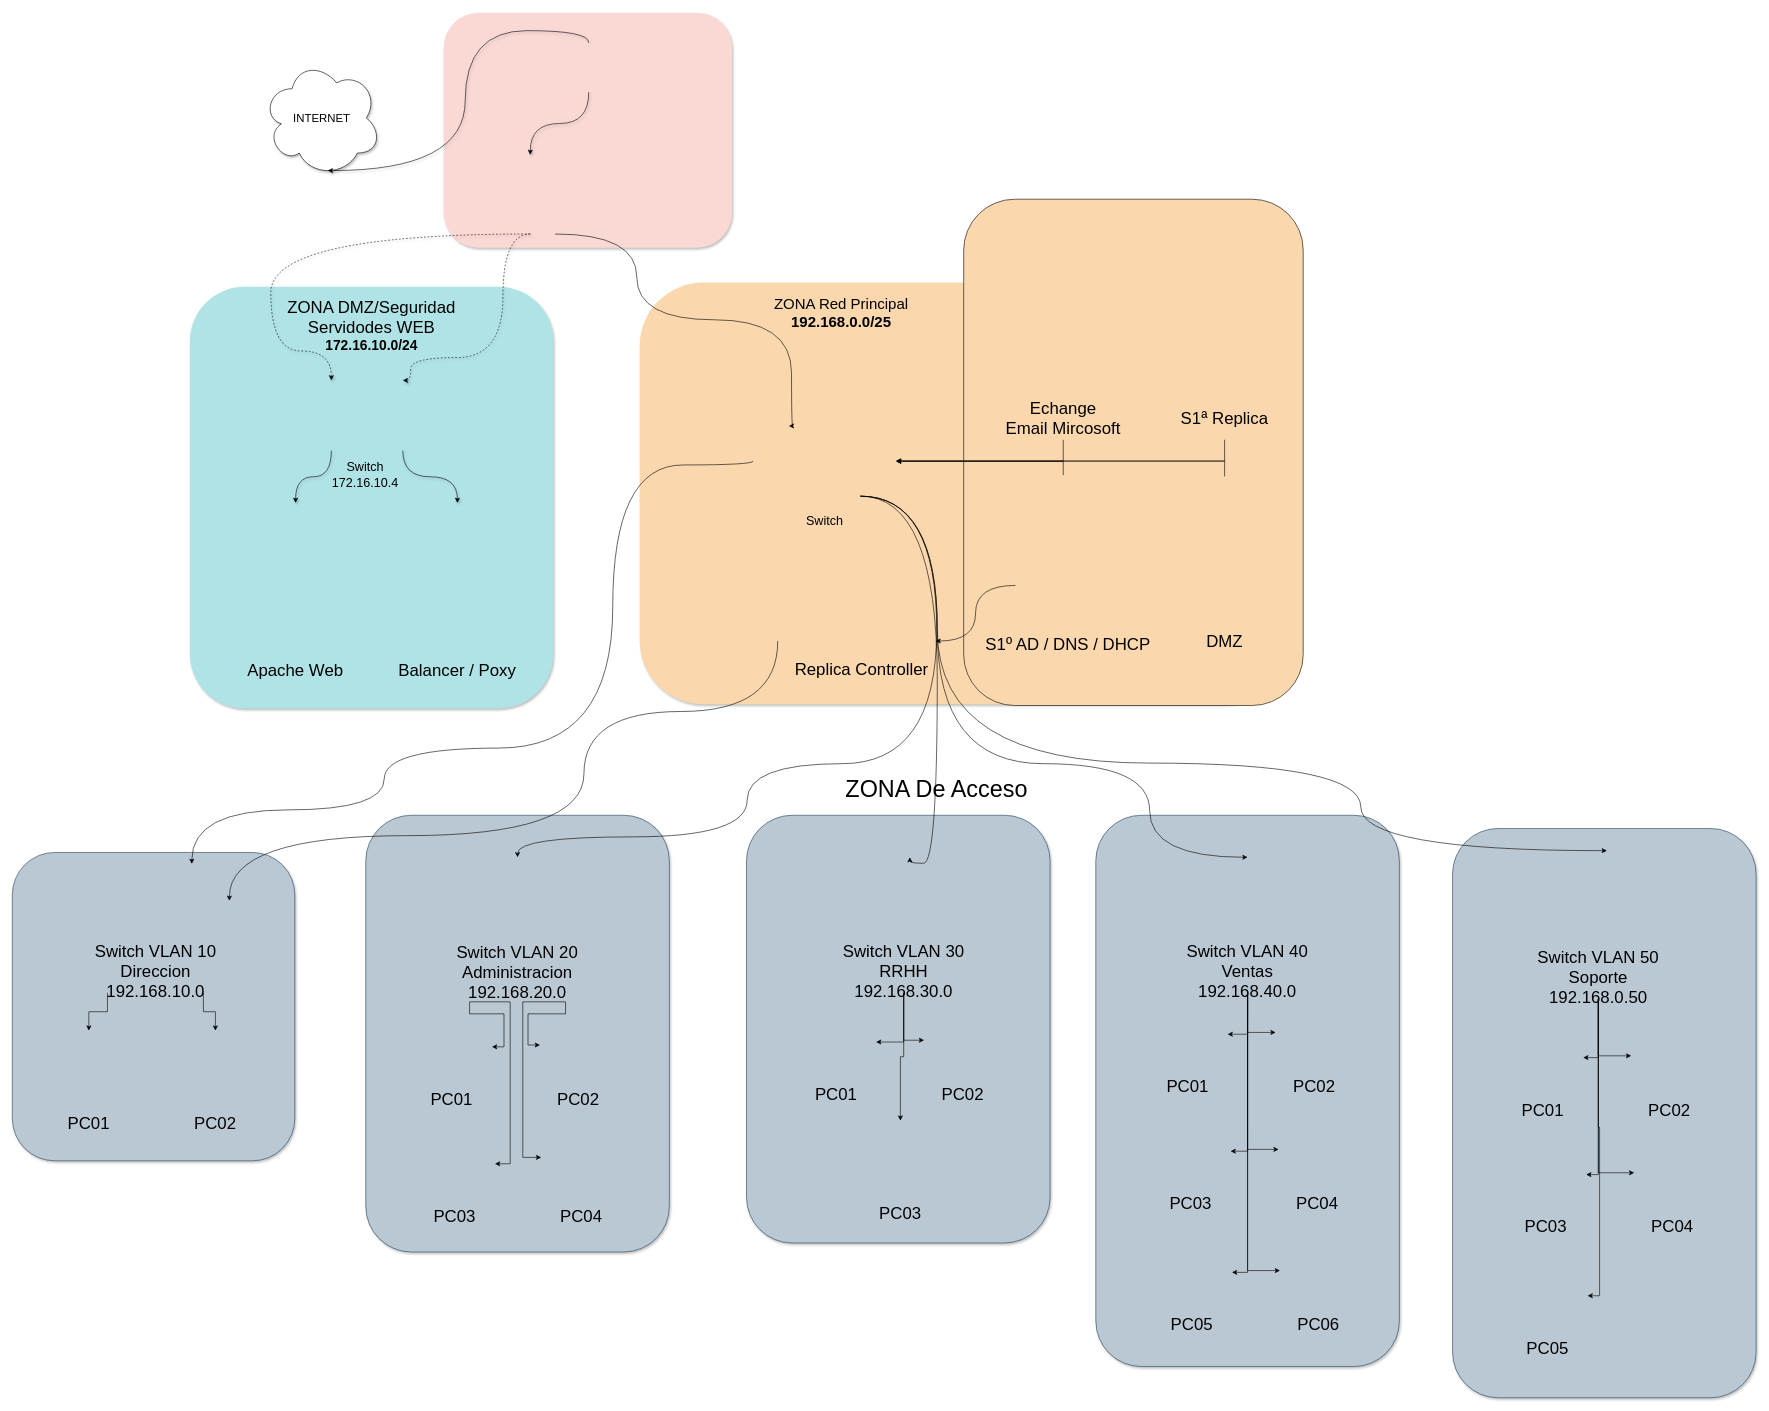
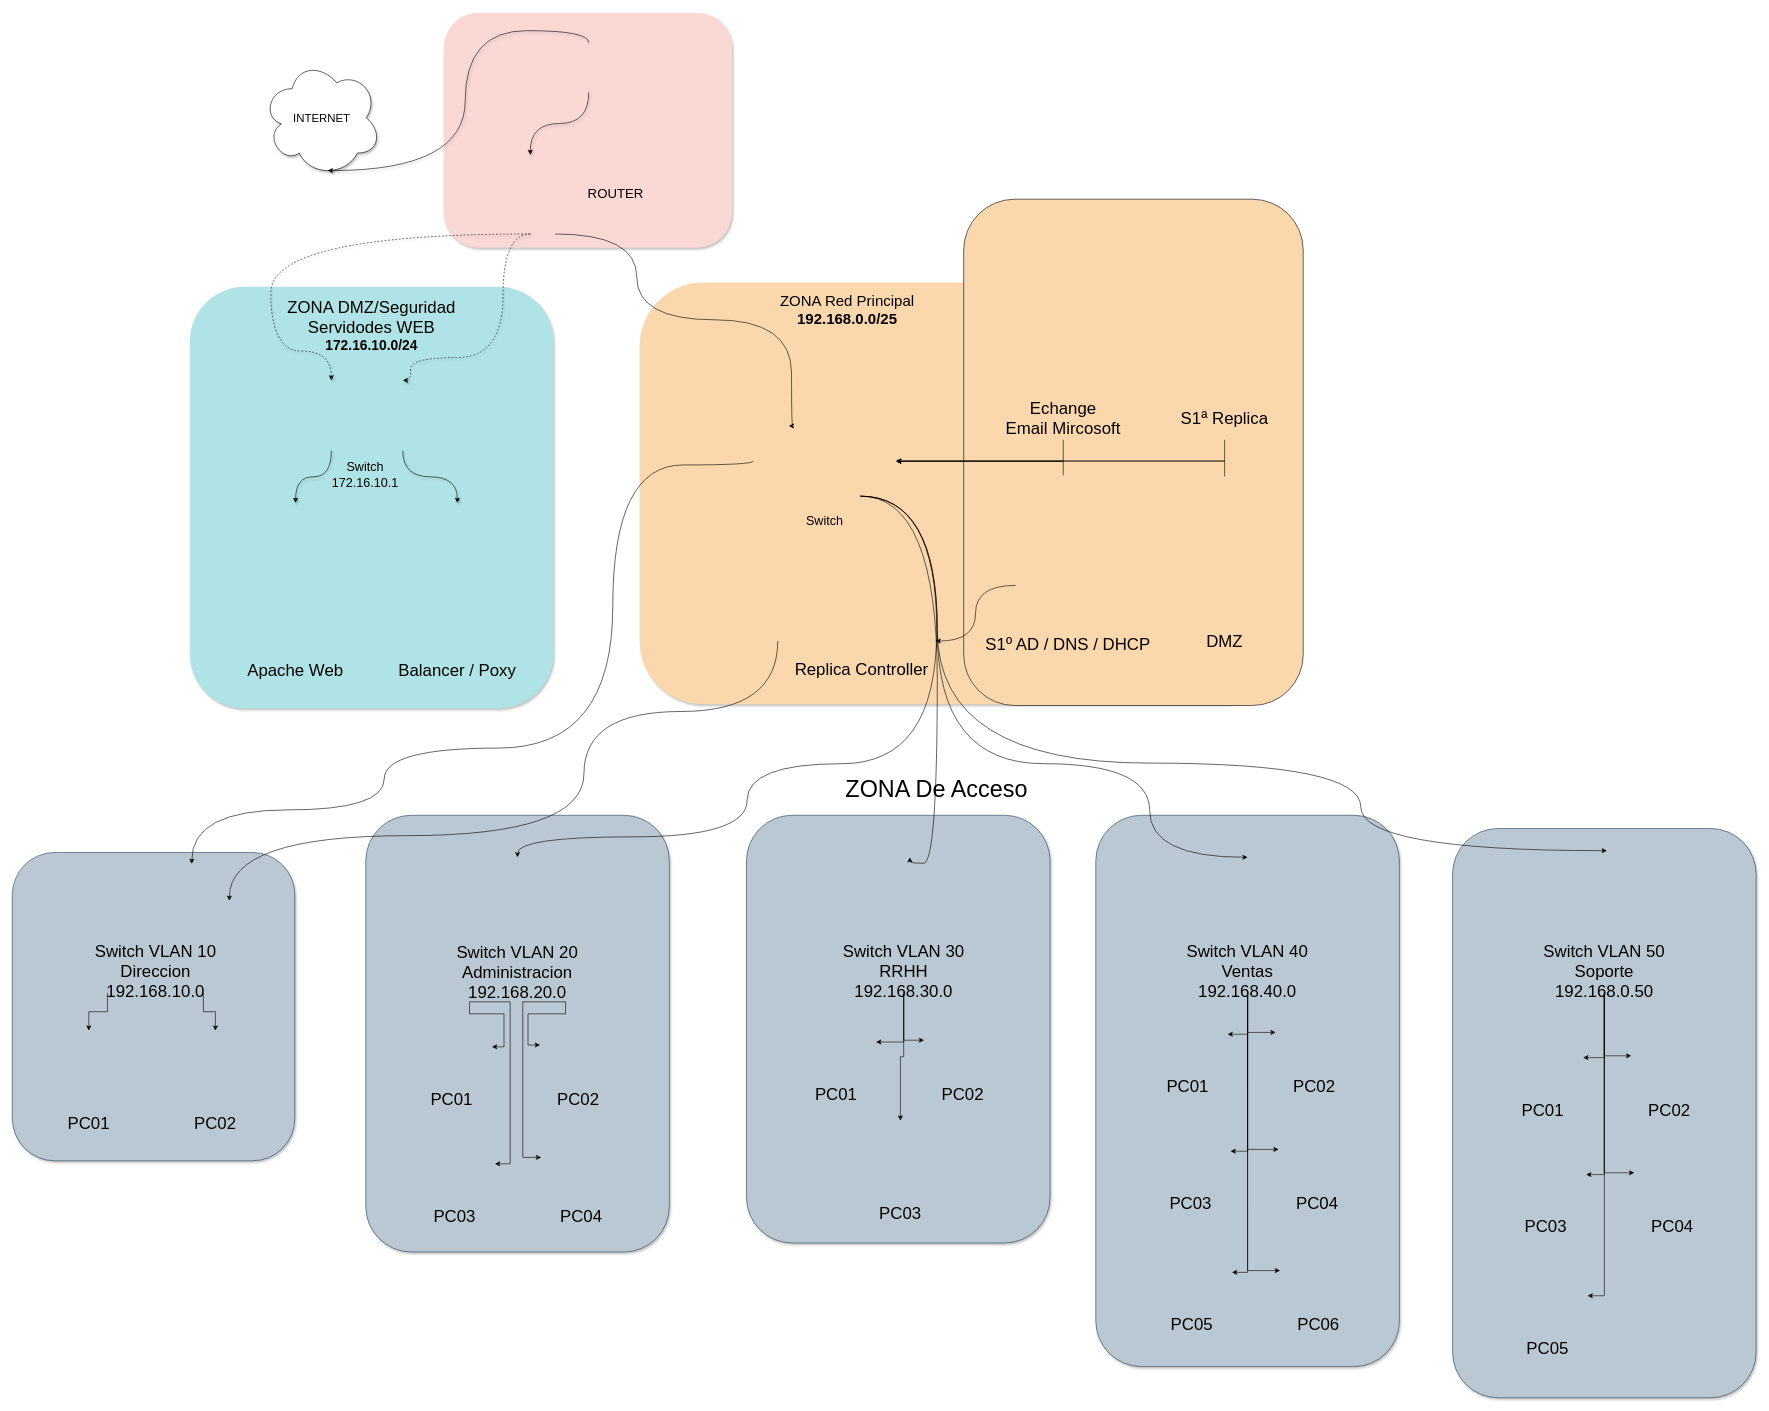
none -> (616, 194)
(842, 311) -> (848, 308)
(365, 474) -> (365, 474)
(1599, 977) -> (1605, 971)
